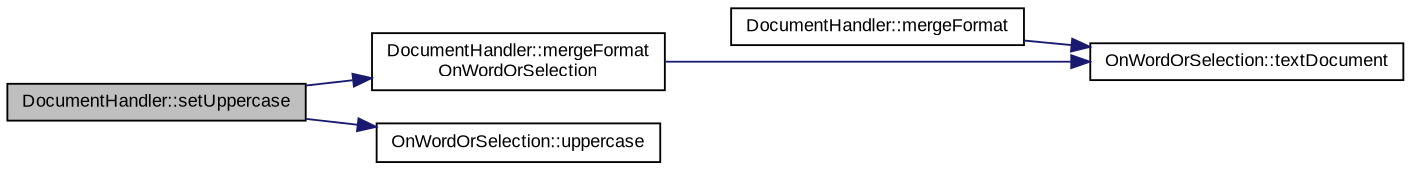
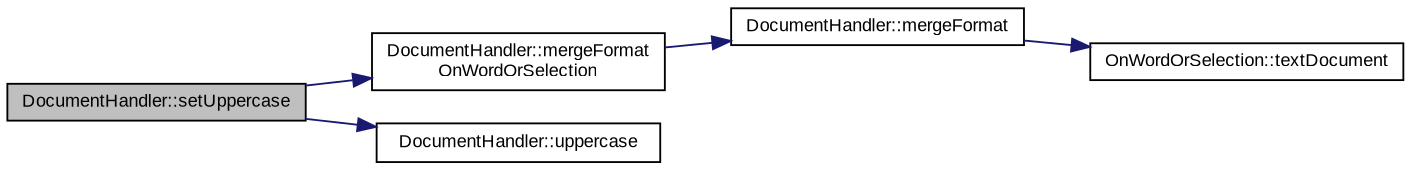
(868, 62) -> (689, 45)
(518, 143) -> (518, 143)
